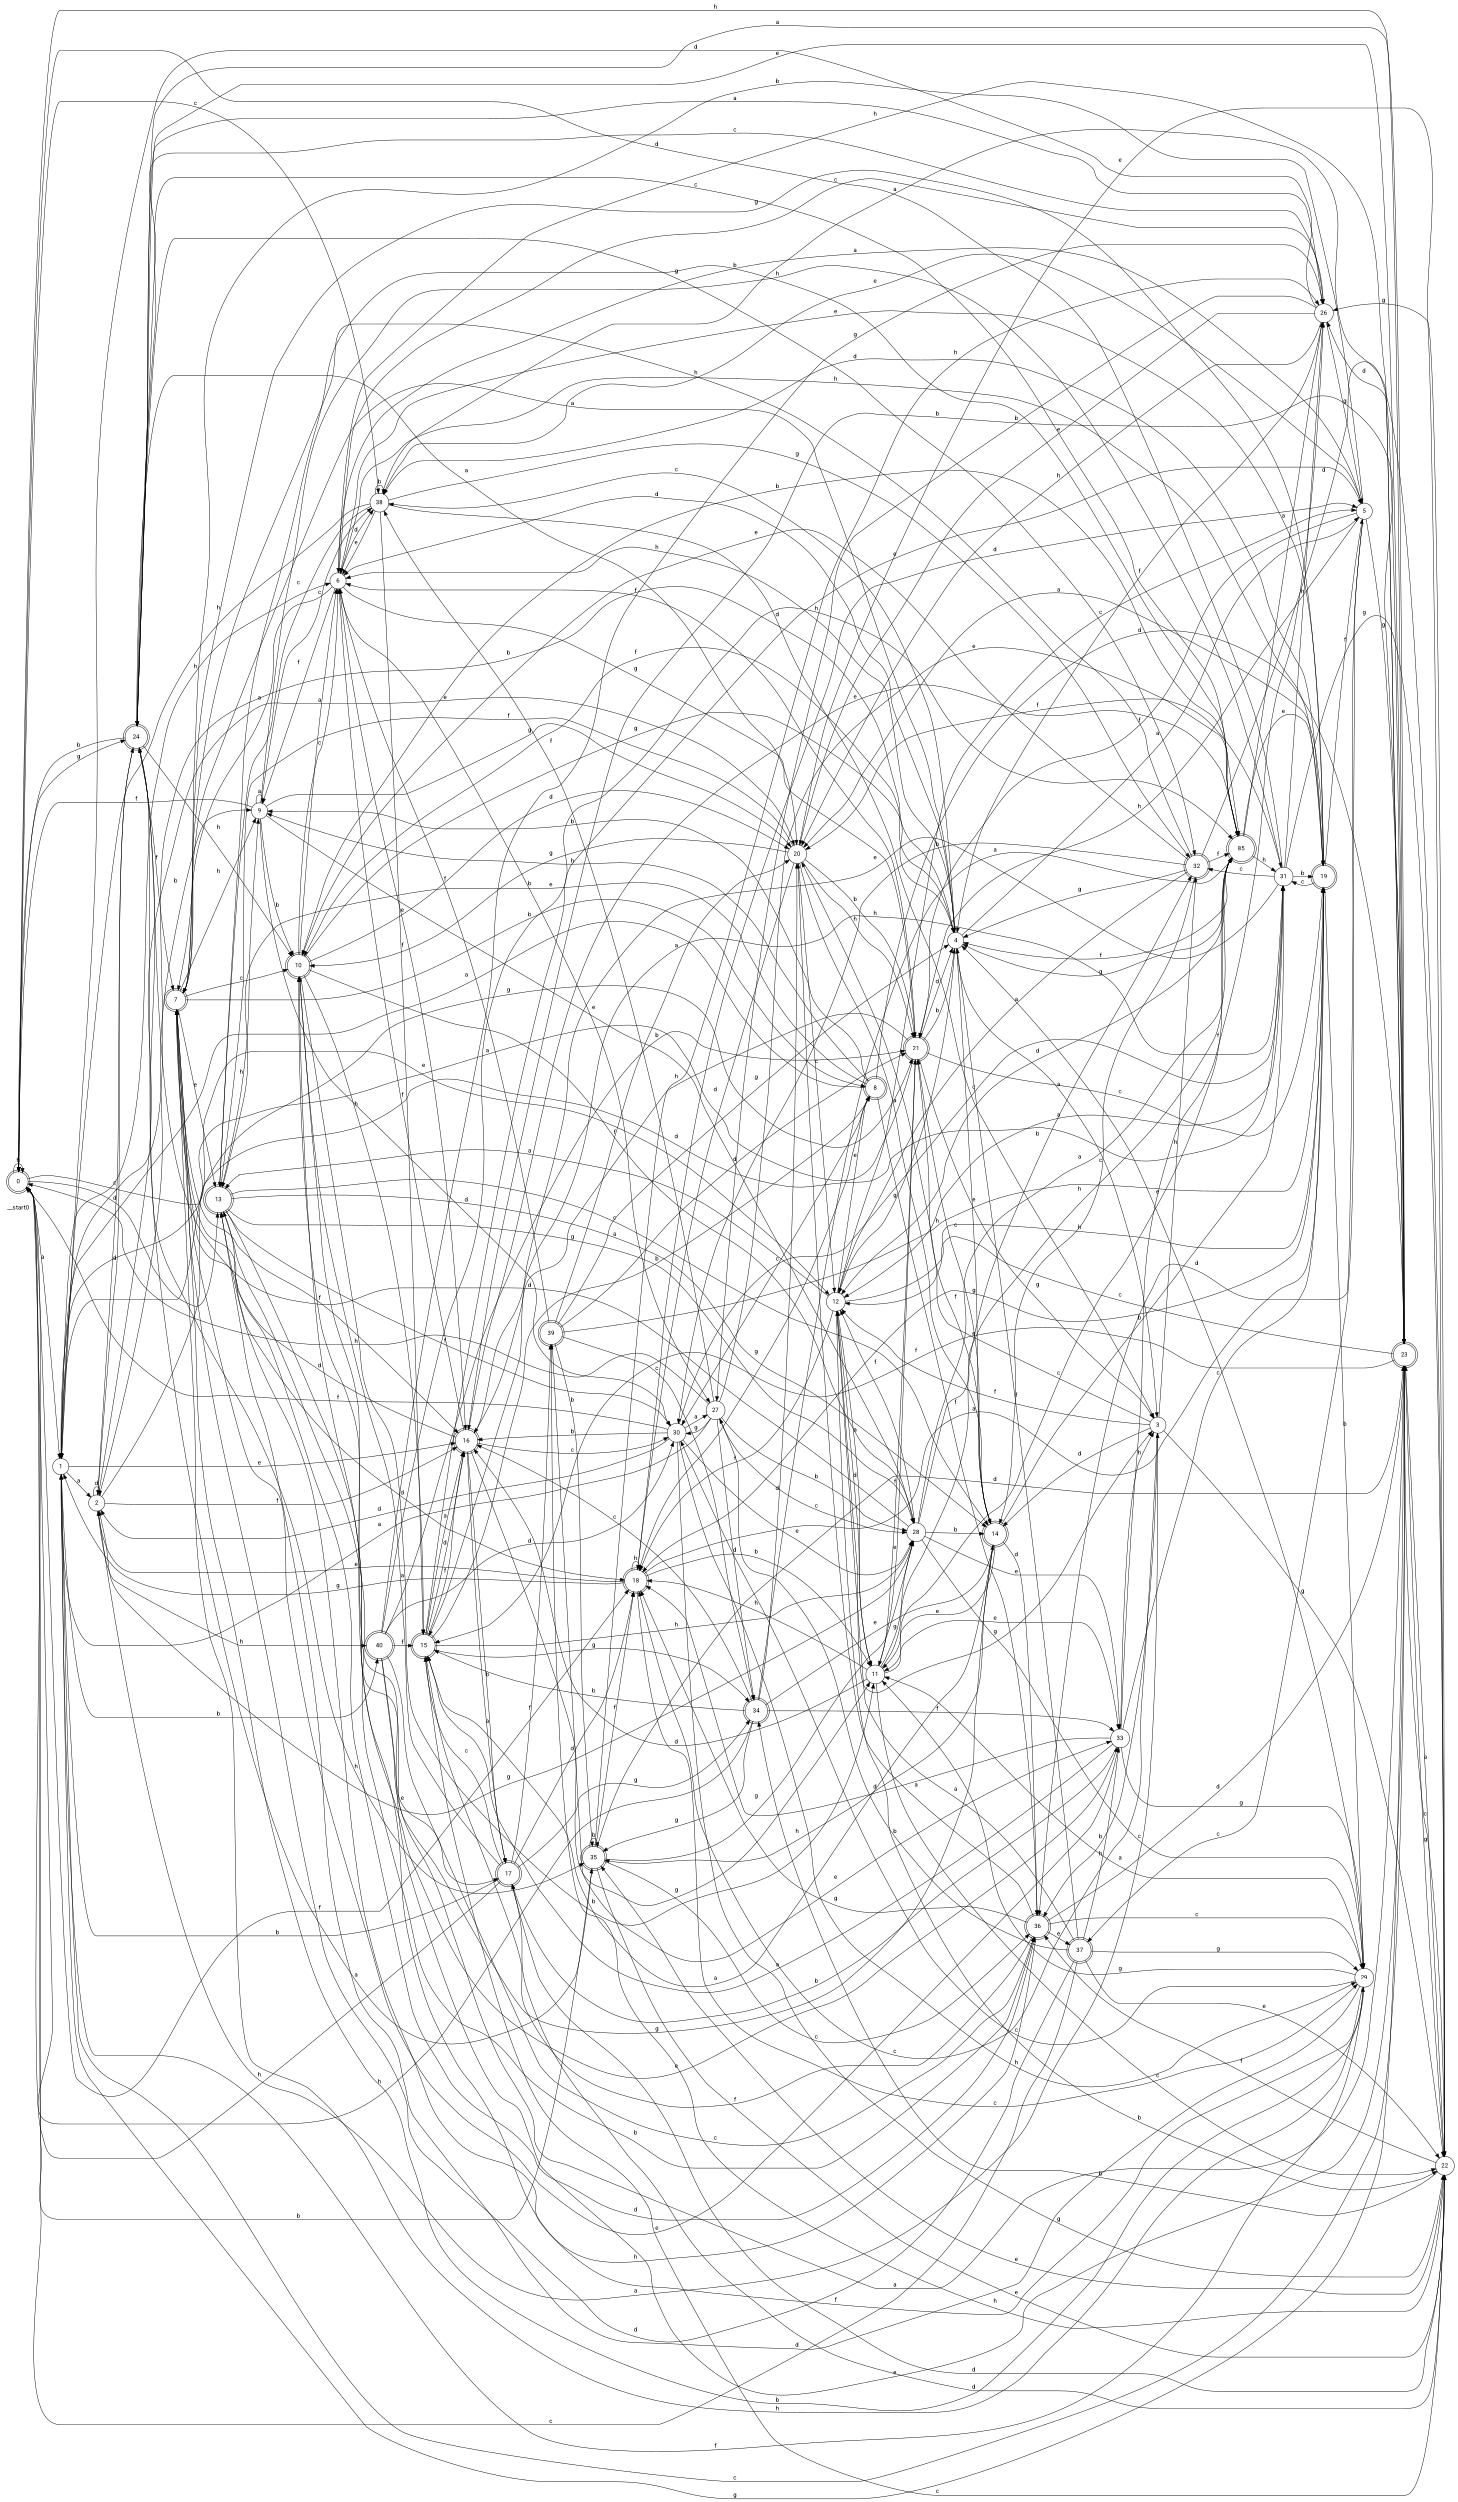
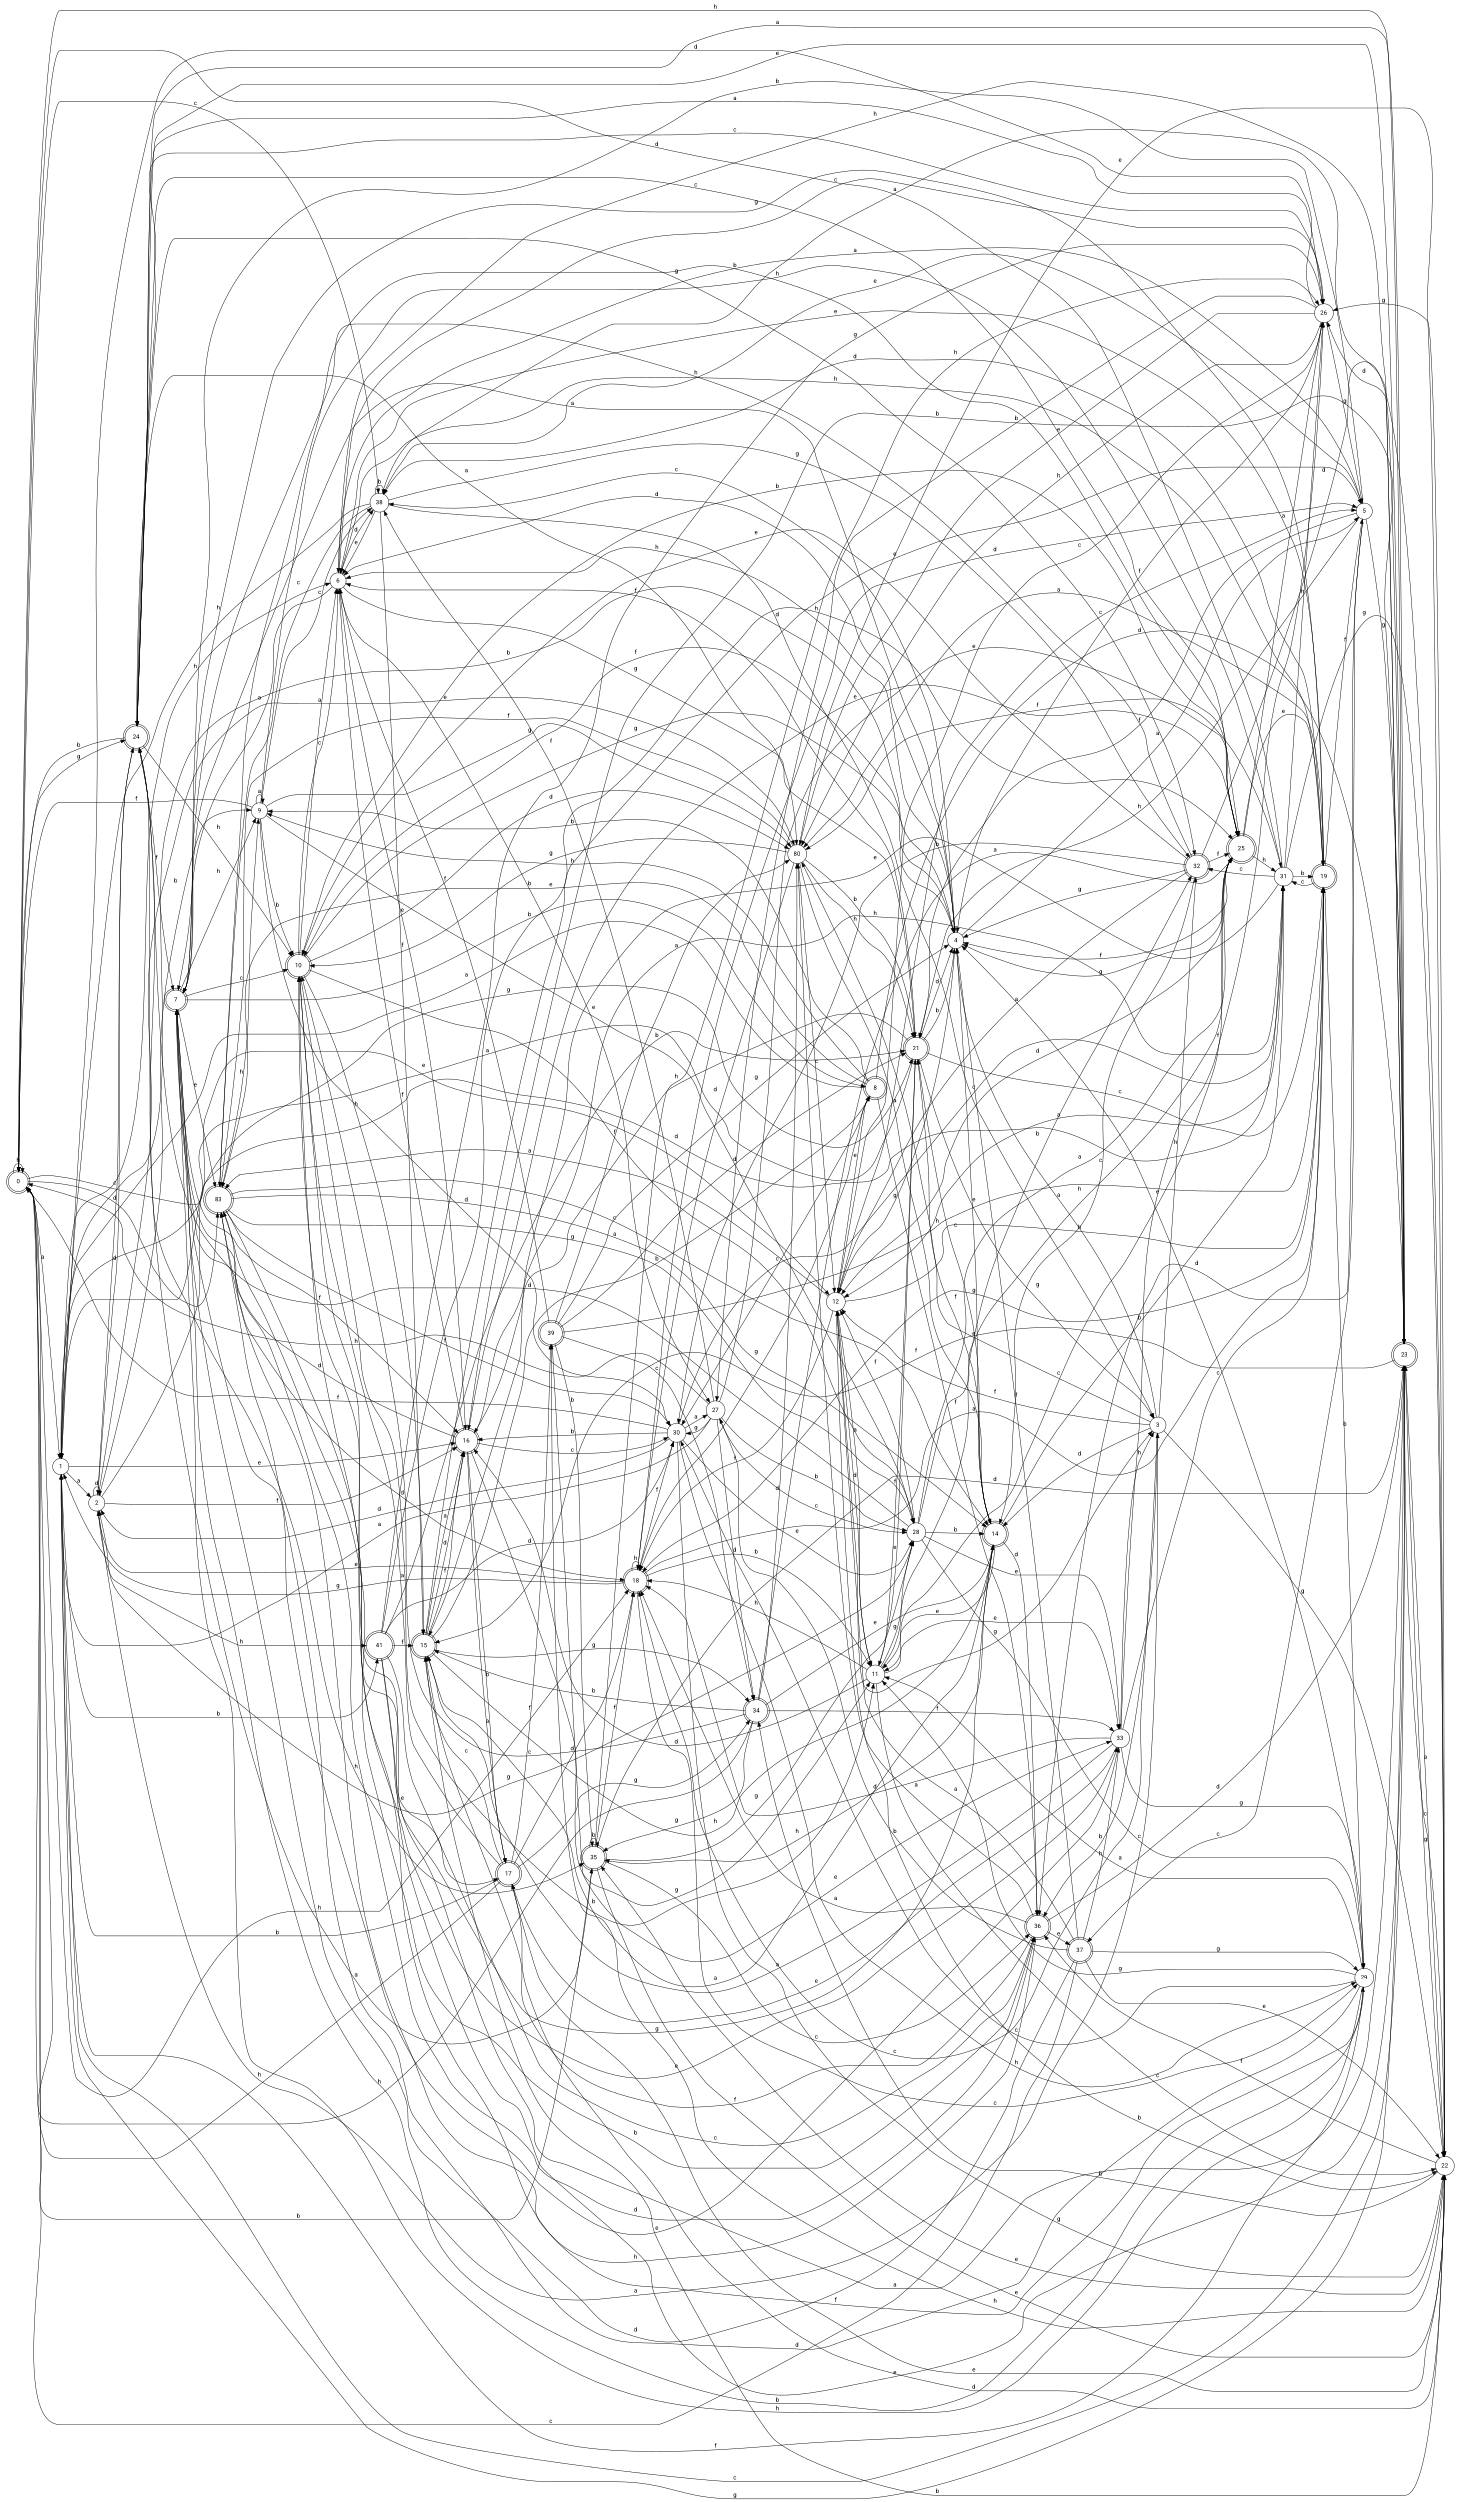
(300, 694) -> none
(1241, 849) -> (1241, 849)
(797, 854) -> (797, 854)
(1108, 1169) -> (1058, 1198)
(219, 1200) -> (219, 1200)
(18, 1208) -> none
(1113, 1298) -> (947, 731)
none -> (655, 1508)
(652, 1551) -> (406, 1535)
(673, 1629) -> (728, 1822)
(379, 1646) -> (379, 1646)
(836, 1898) -> (836, 1898)
(320, 1908) -> (320, 1908)
(1218, 1918) -> none
(817, 1981) -> (817, 1981)
(974, 2370) -> (974, 2370)
(937, 2491) -> (937, 2491)
